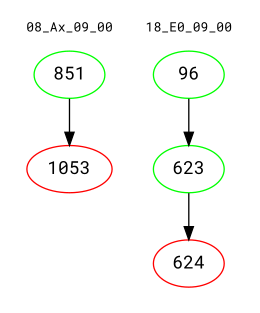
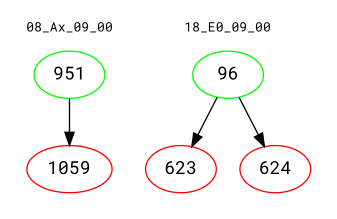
(69, 75) -> (69, 75)
(69, 169) -> (69, 169)
(189, 169) -> (181, 169)
(189, 210) -> (249, 116)
